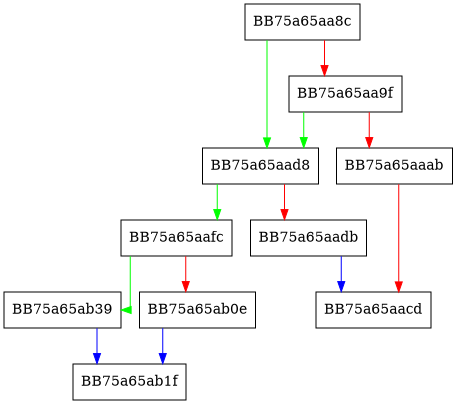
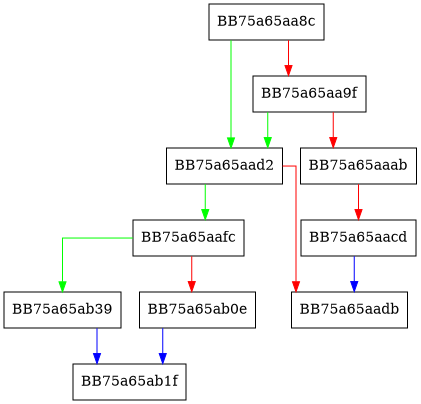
(260, 166) -> (224, 166)
(341, 269) -> (354, 269)
